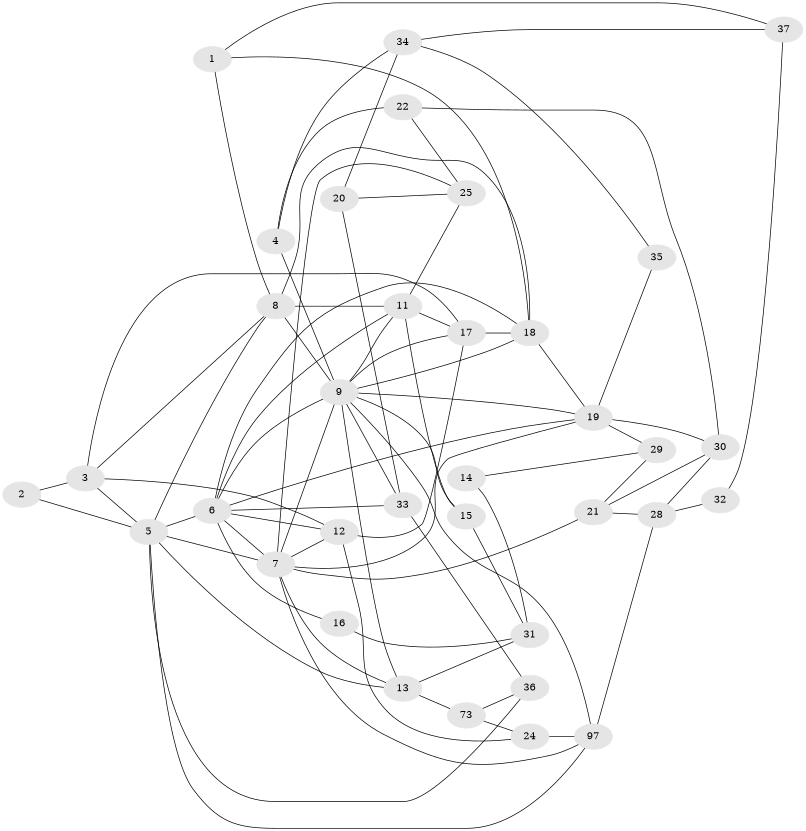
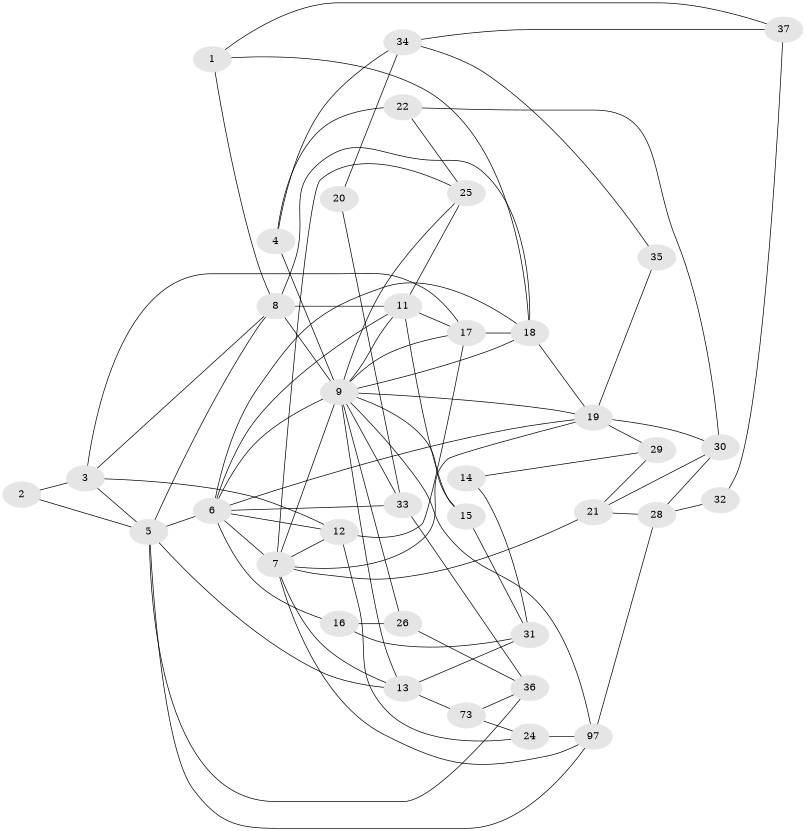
(403, 196) -> (378, 297)
(212, 548) -> none
none -> (403, 624)
